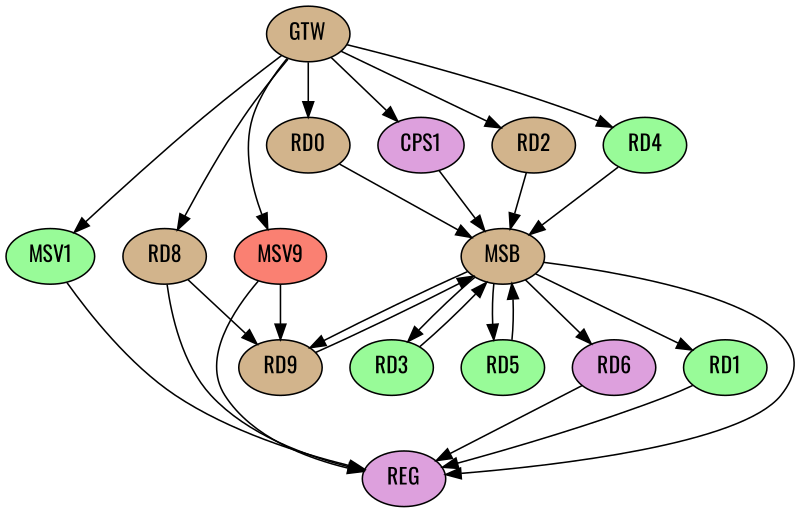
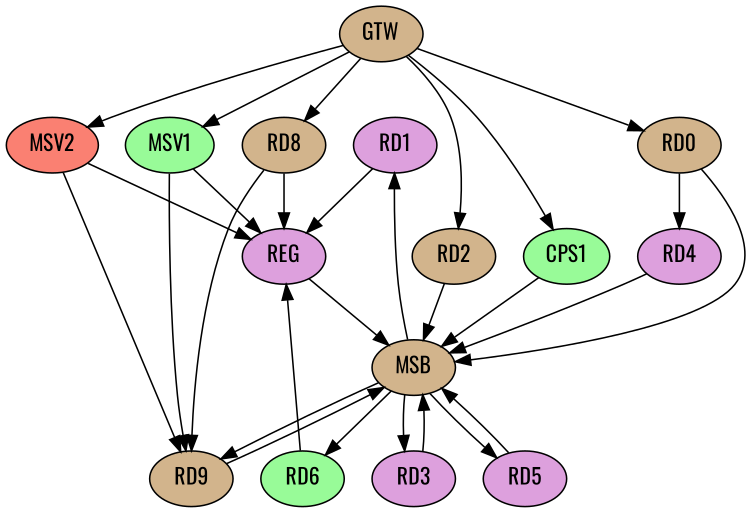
(474, 79) -> (679, 193)
(421, 145) -> (567, 256)
(645, 145) -> (679, 256)
(280, 256) -> (52, 145)
none -> (171, 305)
(392, 368) -> (414, 479)
(503, 368) -> (525, 479)
(614, 368) -> (303, 479)
(725, 368) -> (395, 145)
(774, 401) -> (343, 307)
